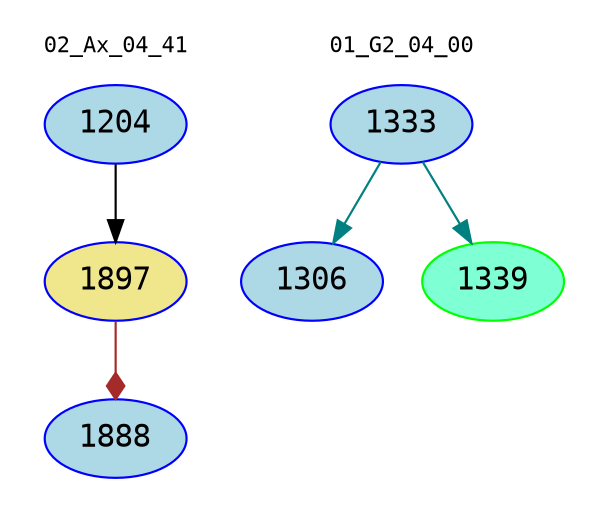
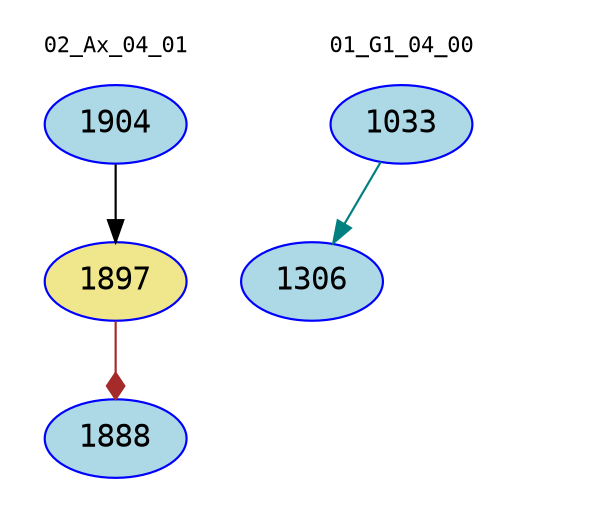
(117, 47) -> (117, 47)
(403, 47) -> (403, 47)
(116, 124) -> (116, 124)
(401, 124) -> (401, 124)
(493, 281) -> none
